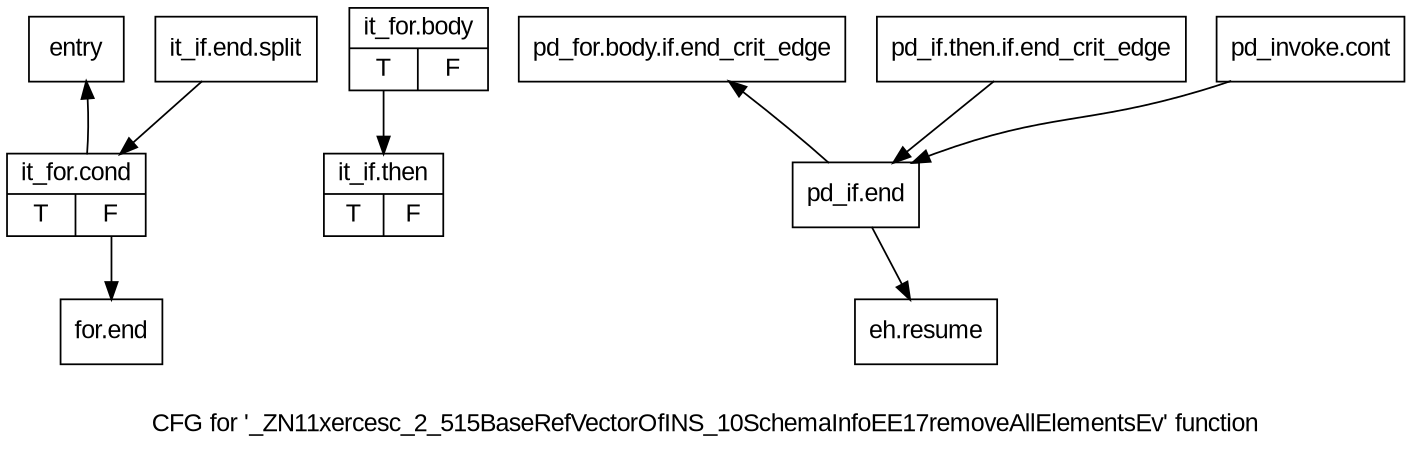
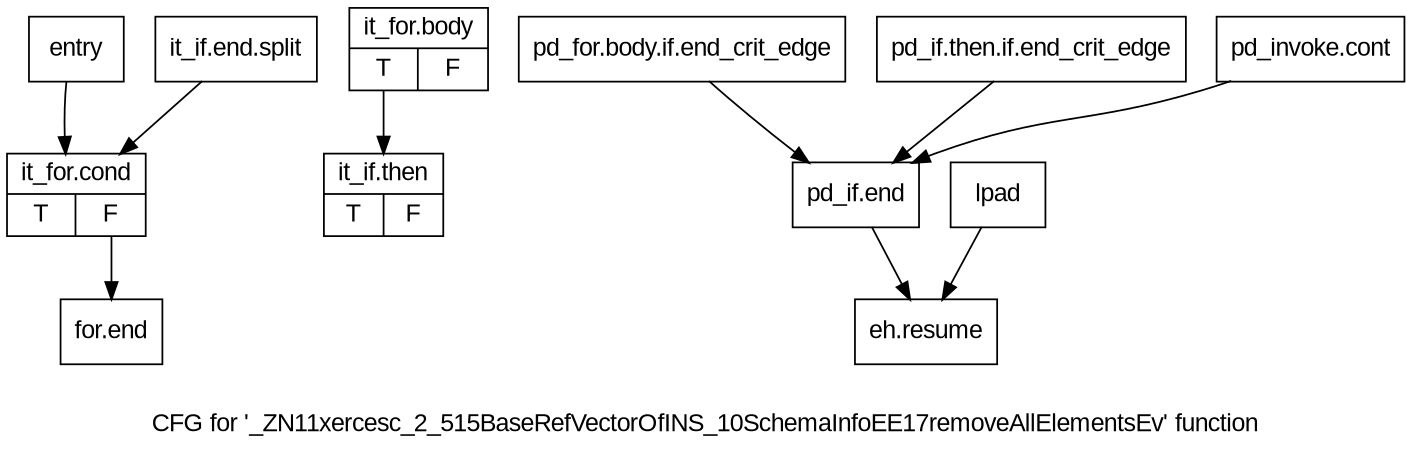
(88, 127) -> (65, 109)
(786, 127) -> (751, 117)
none -> (998, 195)
